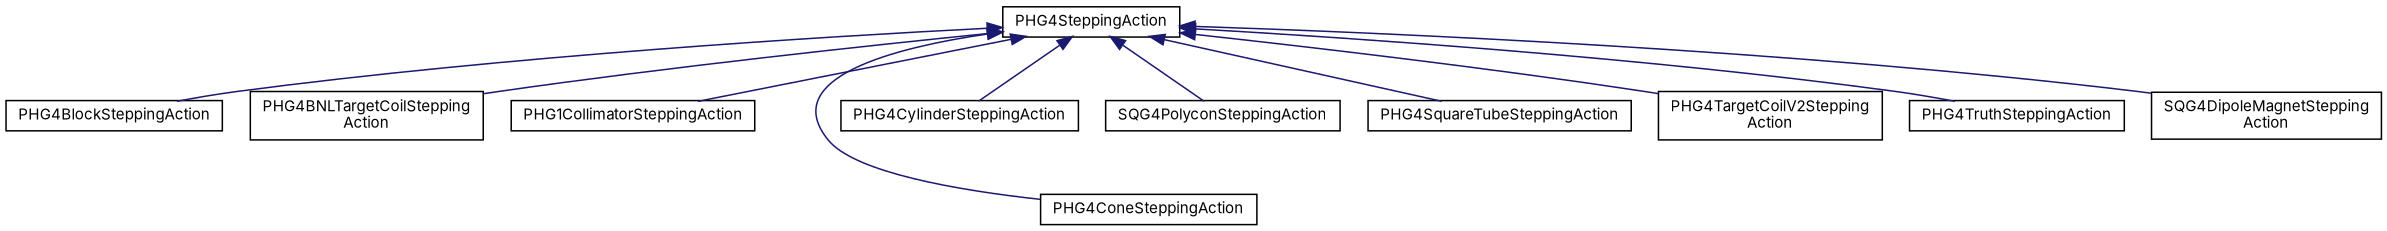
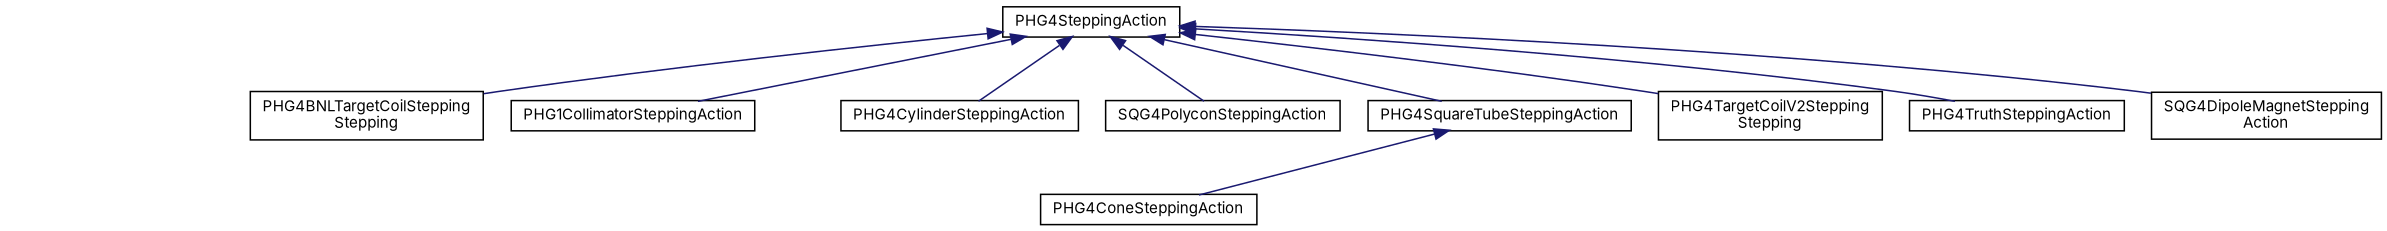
(114, 116) -> none
(367, 116) -> (367, 116)
(1770, 116) -> (1770, 116)
(827, 137) -> (1317, 165)
